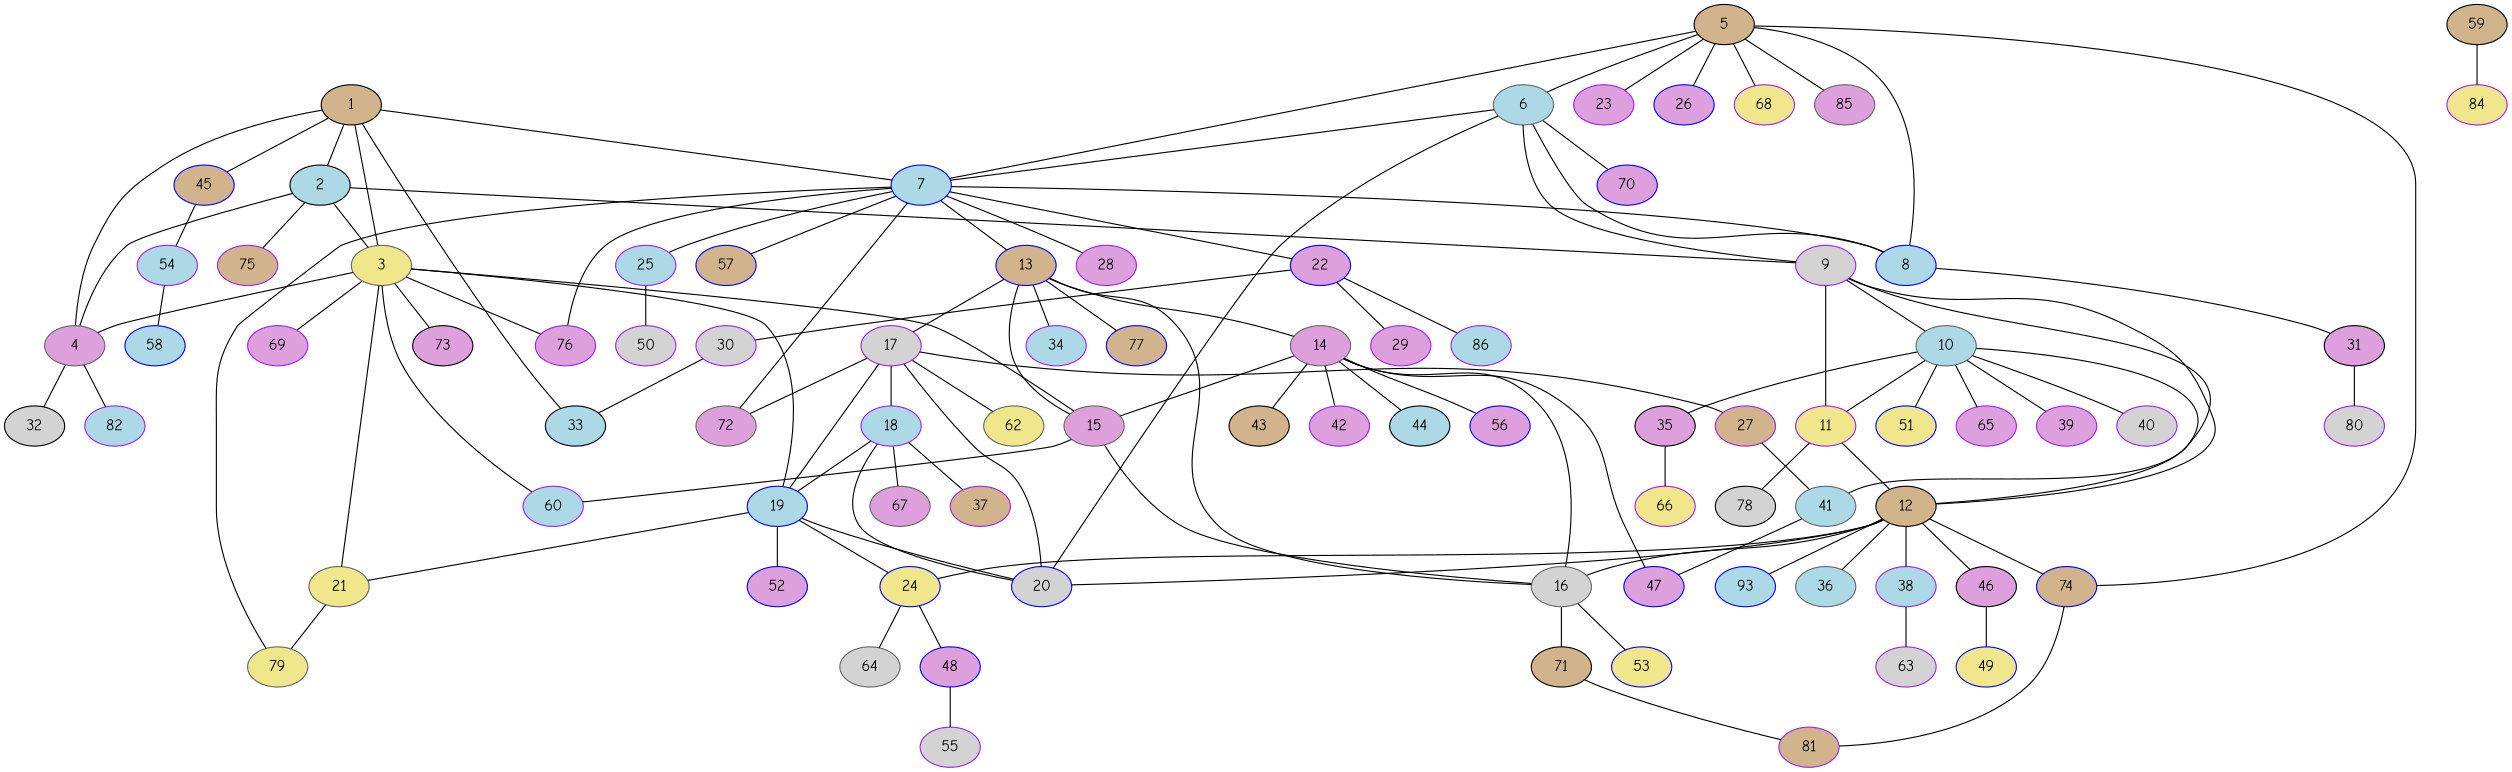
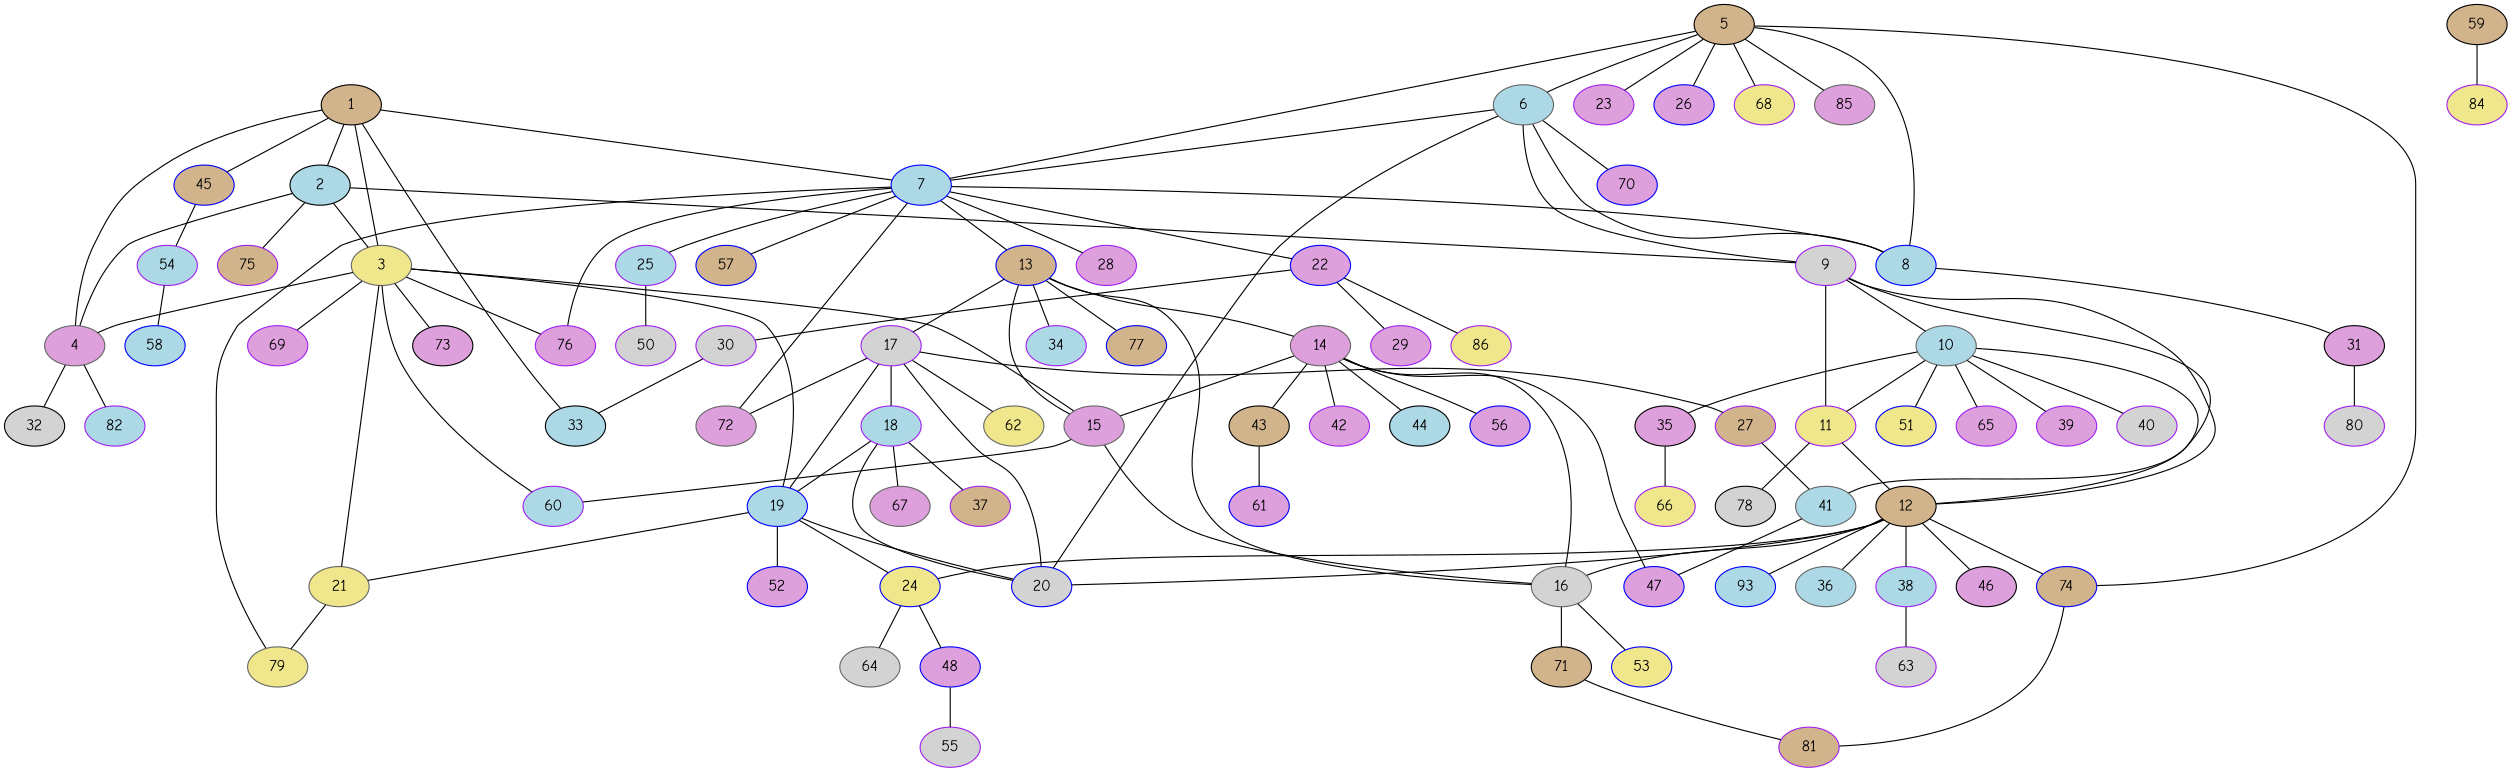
(1481, 346) -> (1481, 346)
none -> (1259, 506)
(1986, 667) -> none
